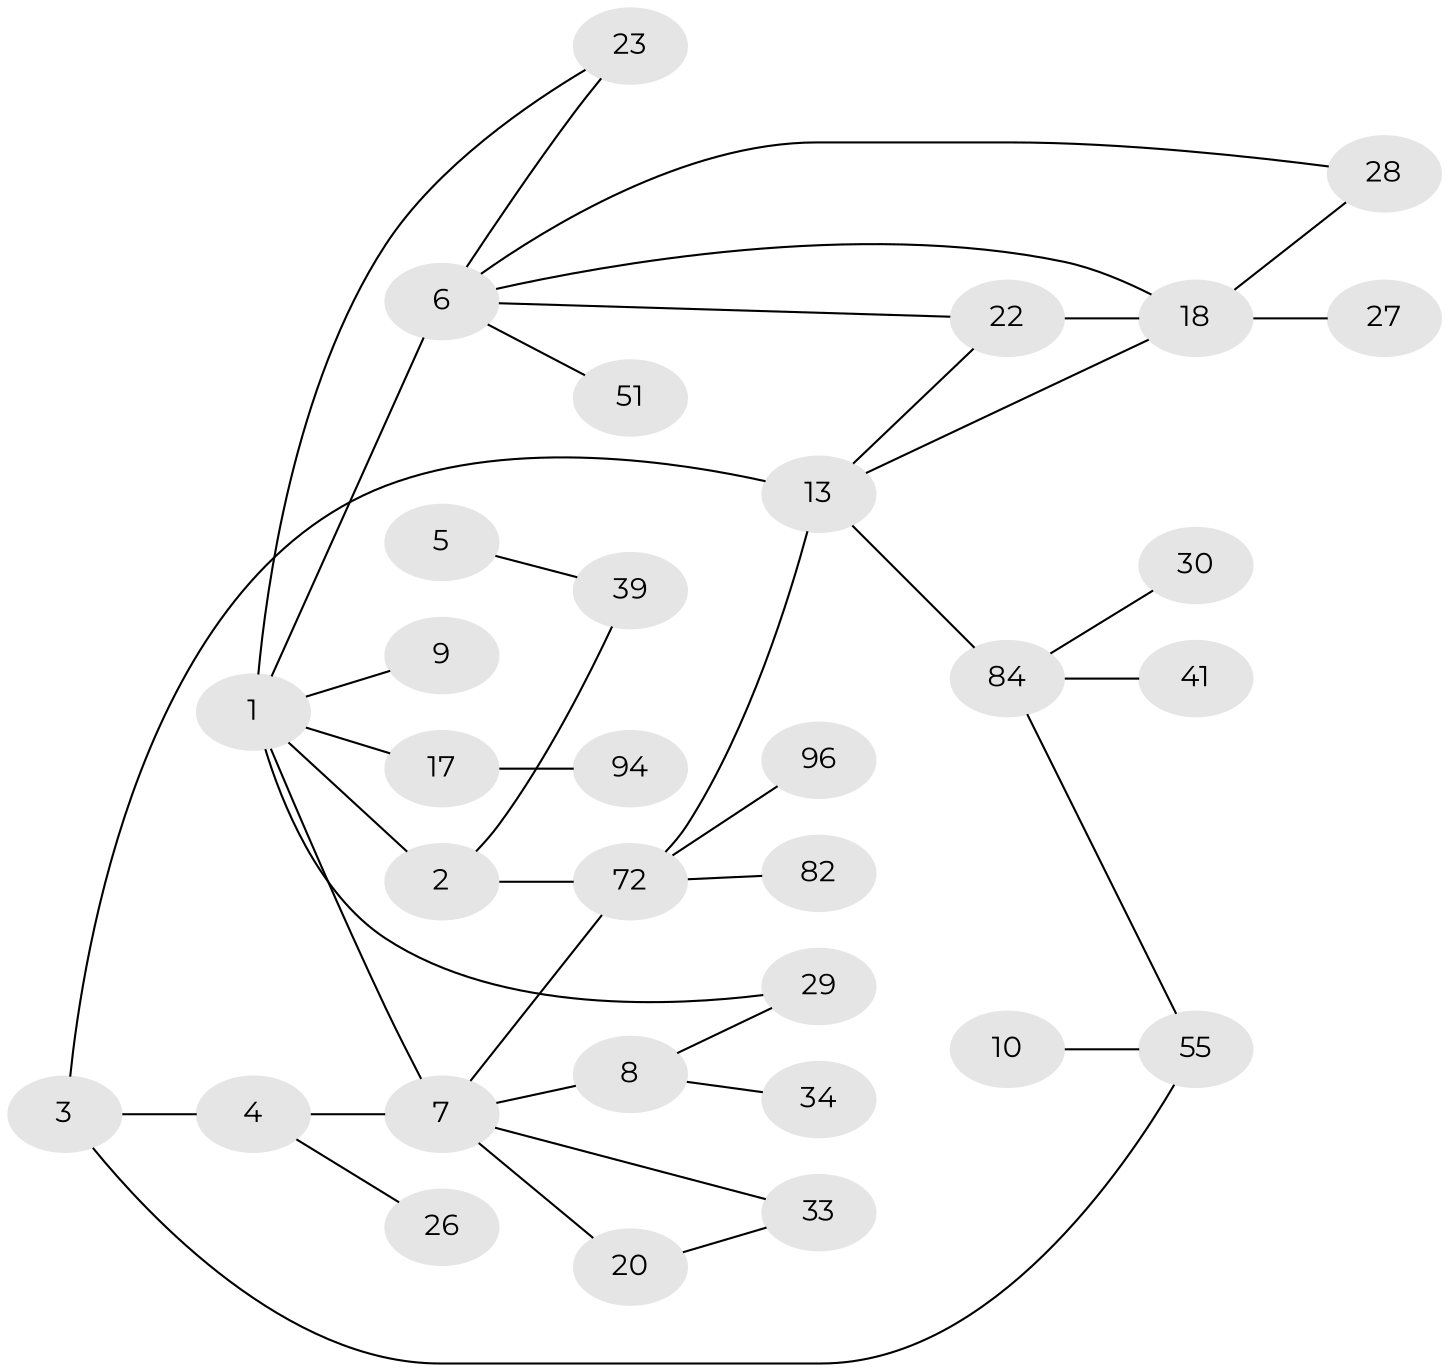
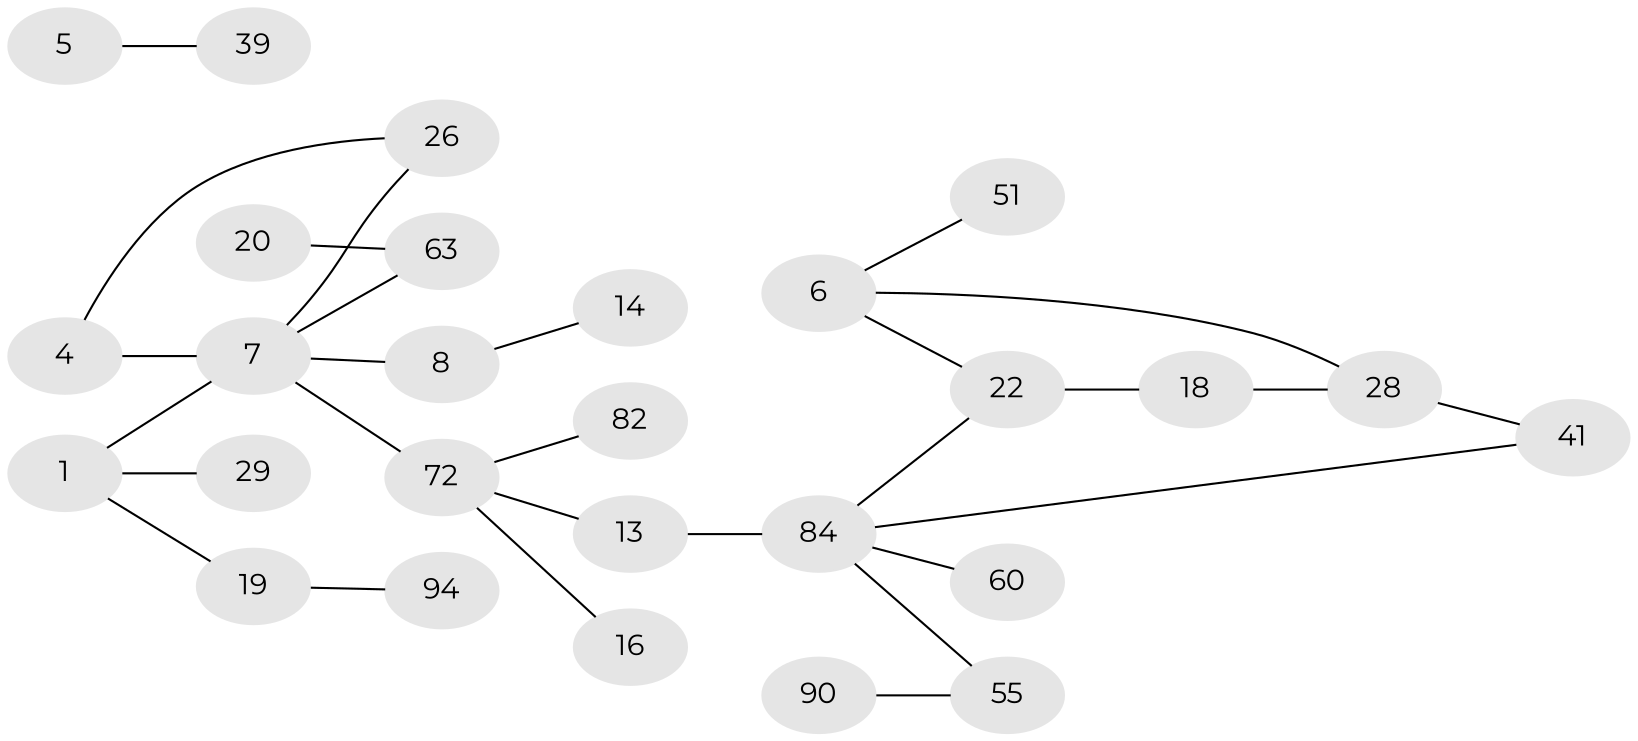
(630, 46) -> none
(826, 245) -> none
(1384, 318) -> none
(913, 406) -> (913, 462)
(1007, 406) -> none
none -> (1479, 414)
(336, 532) -> none
(1196, 566) -> (1007, 582)
(442, 656) -> none
(819, 760) -> (630, 647)
(442, 769) -> (253, 586)
(442, 882) -> none
(725, 1031) -> none
(1007, 1049) -> (819, 695)
(819, 1100) -> (630, 308)
(65, 1114) -> none
(536, 1190) -> (340, 260)
(819, 1213) -> (442, 251)
